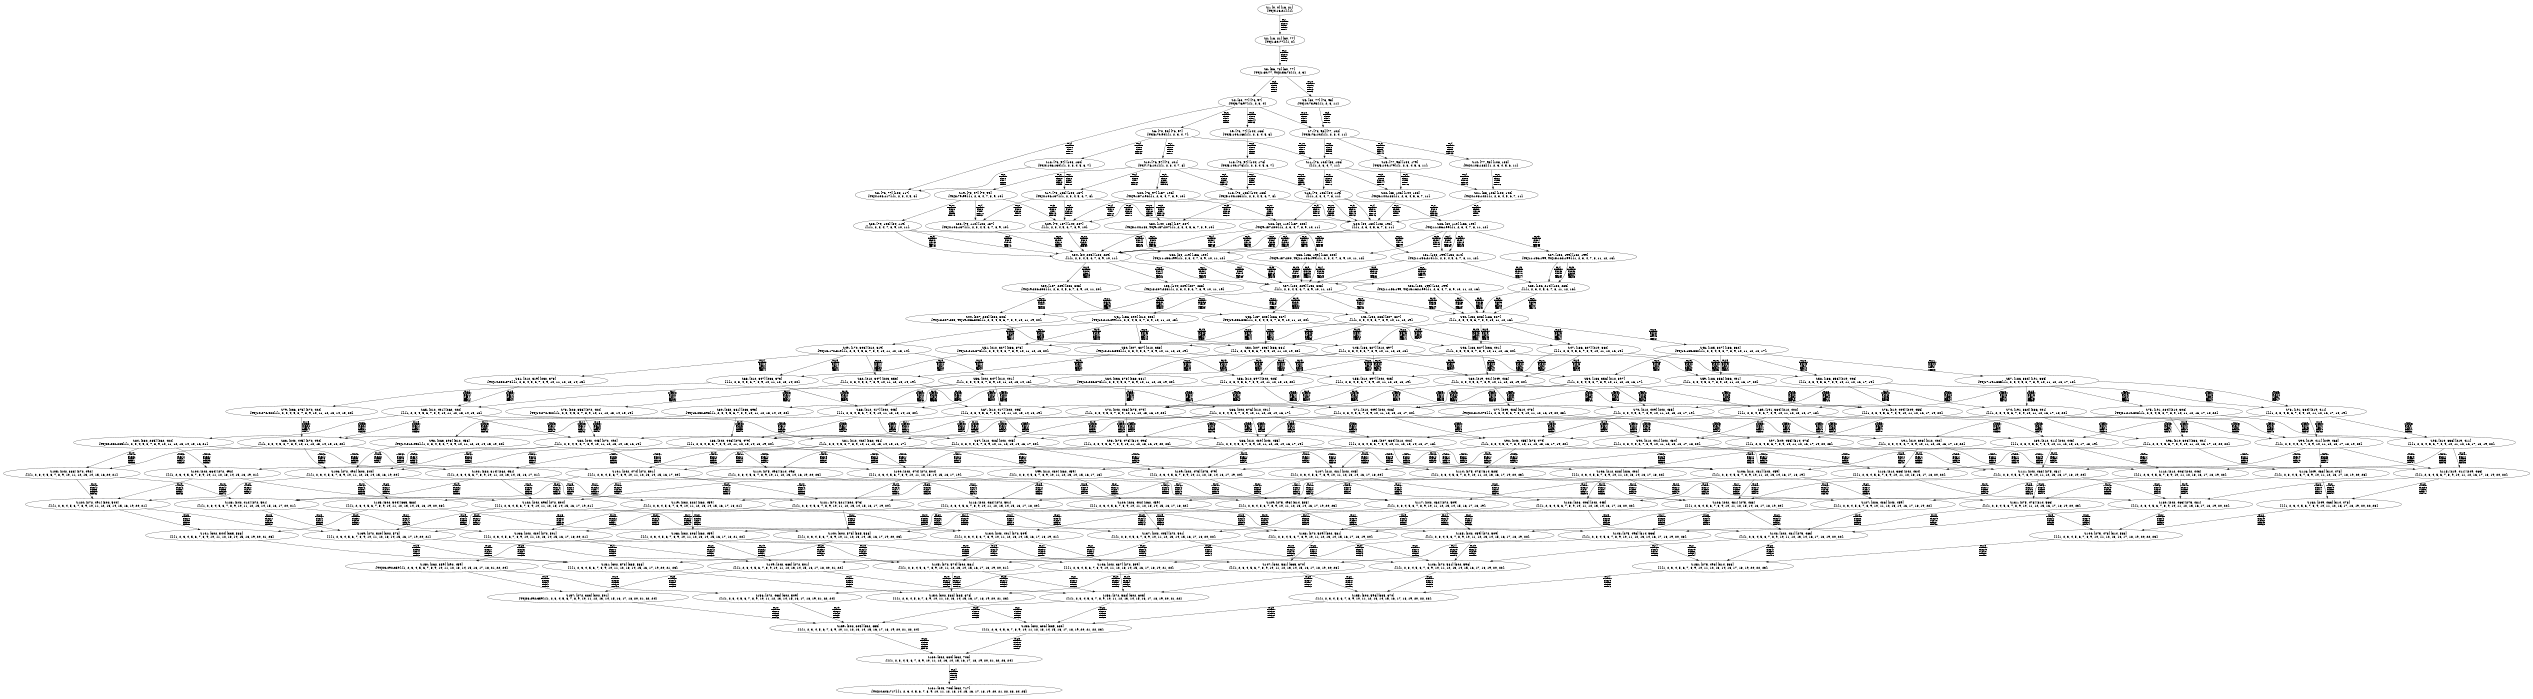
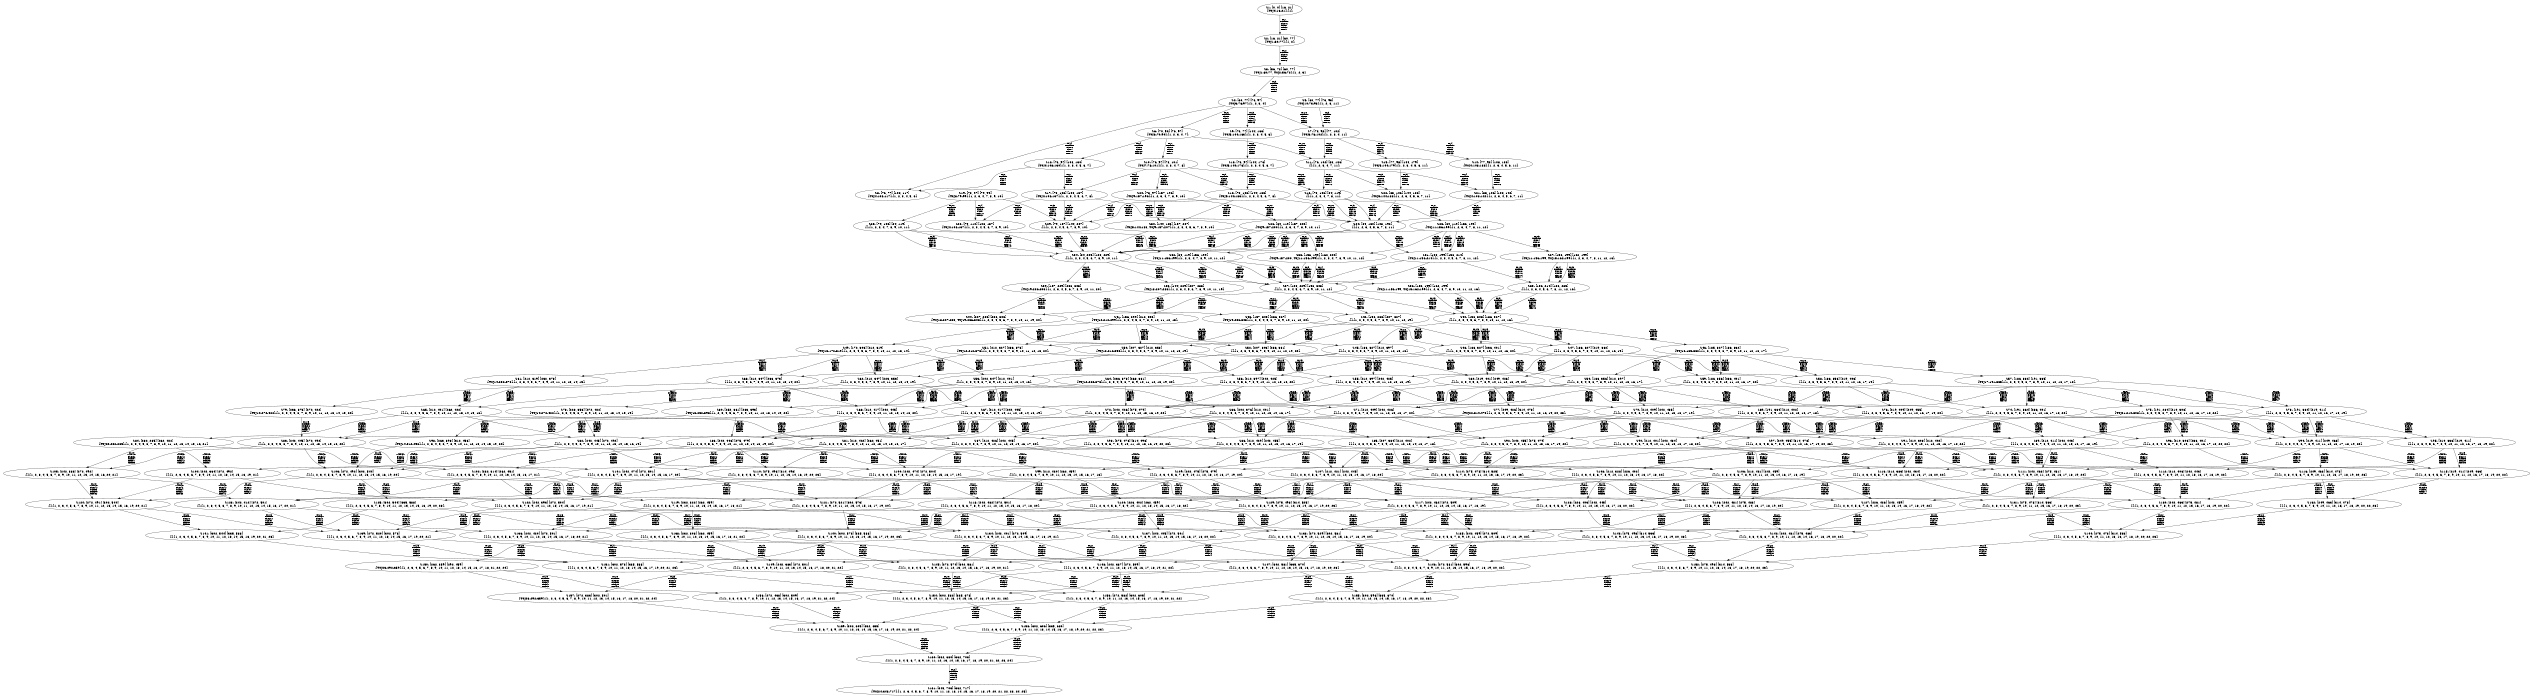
(1298, 86) -> none
(1063, 172) -> none
